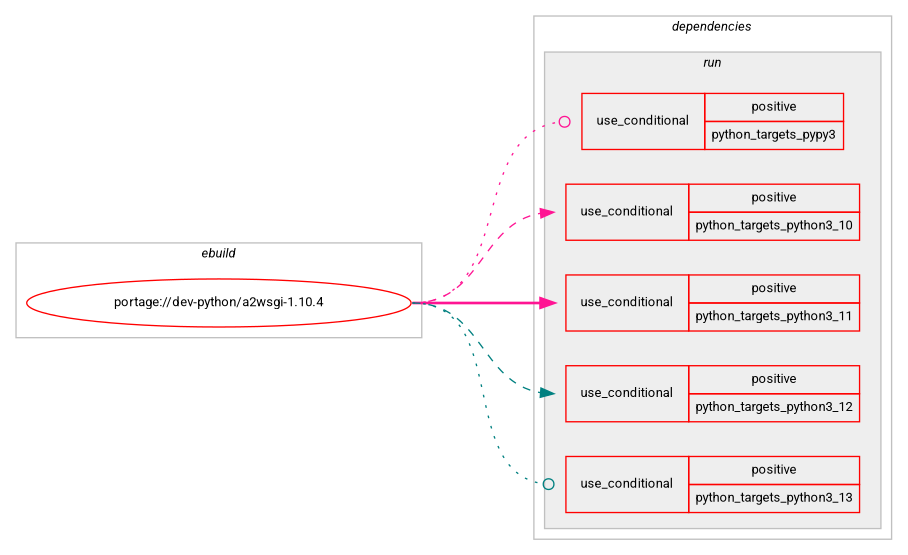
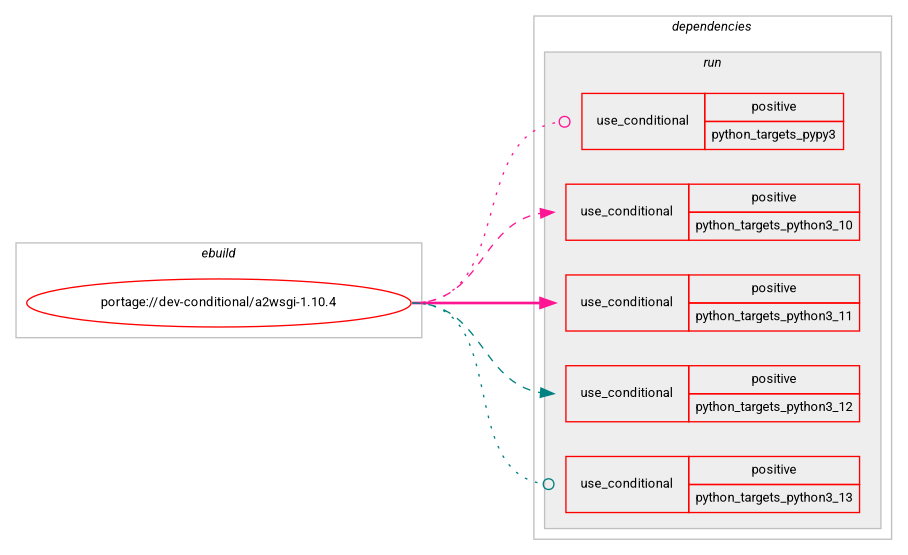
(219, 303) -> (219, 303)
